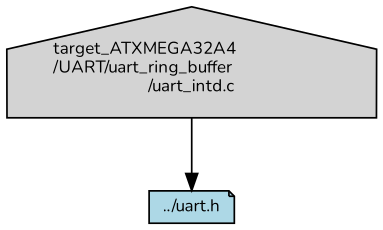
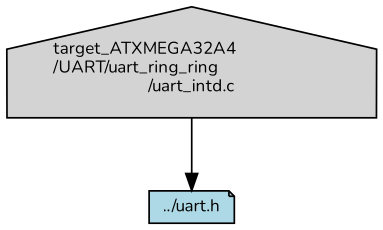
(192, 68) -> (192, 68)
